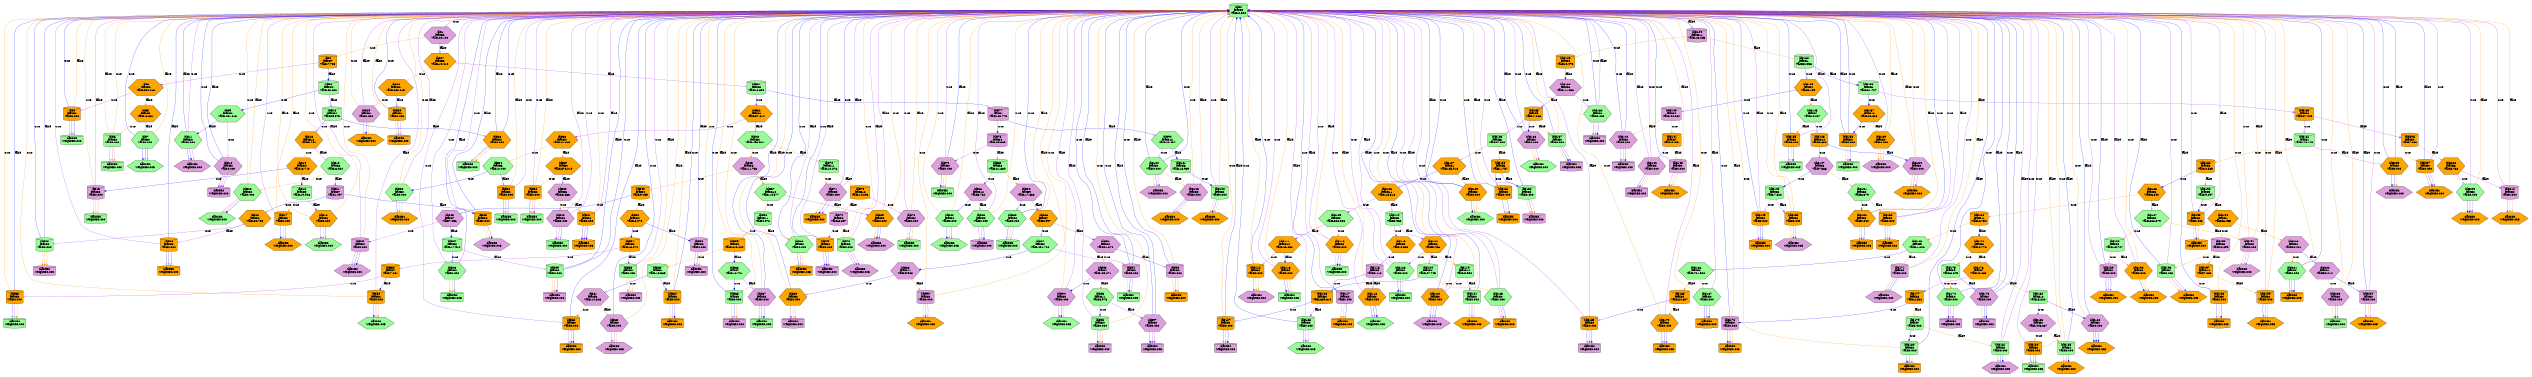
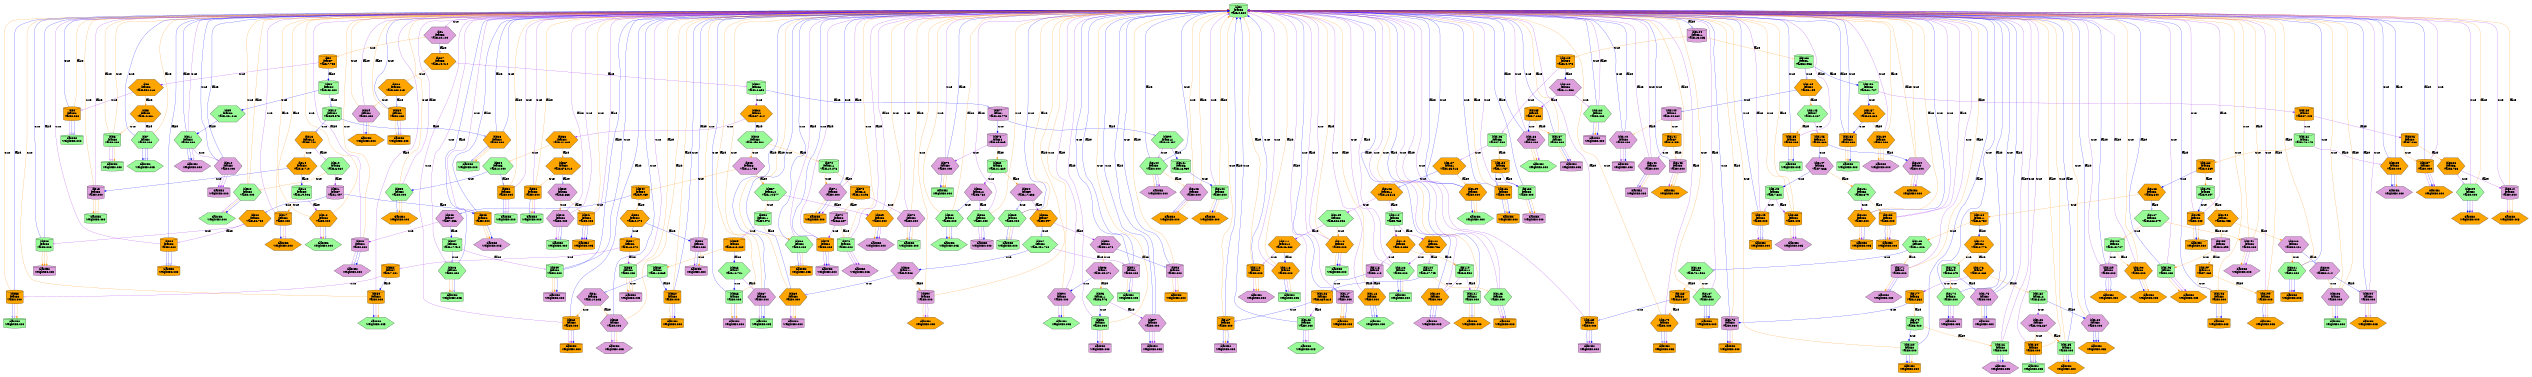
(1516, 126) -> (1529, 98)
(228, 139) -> (203, 156)
